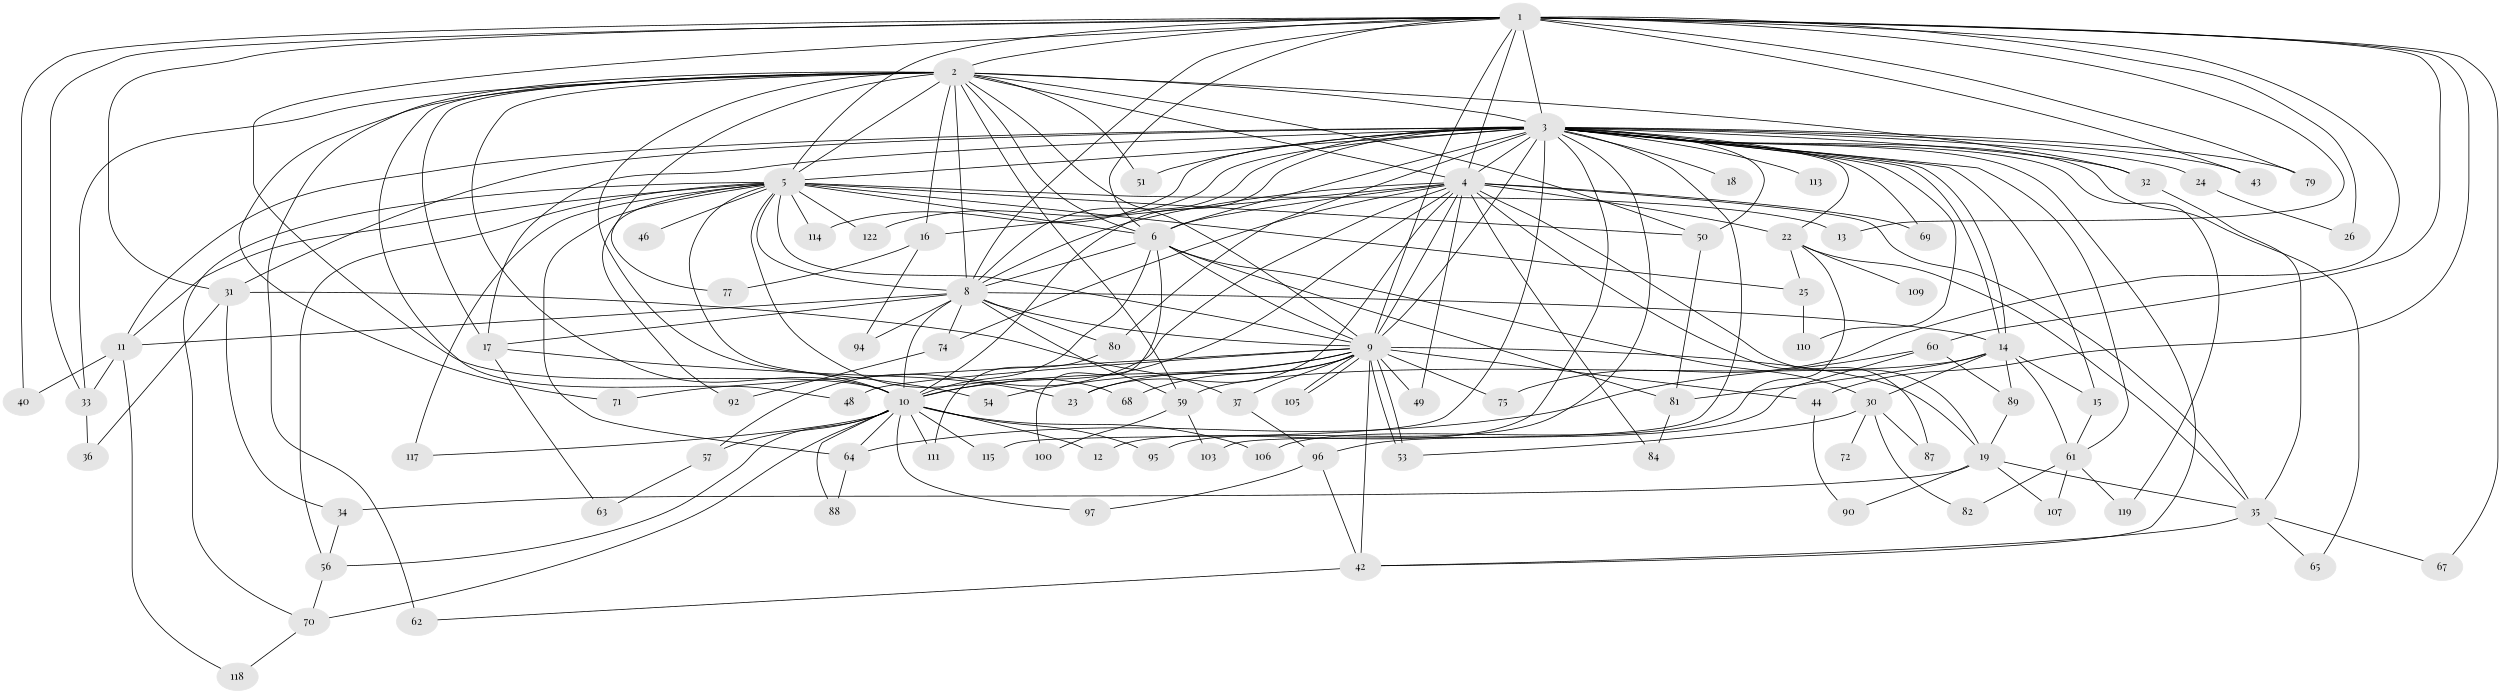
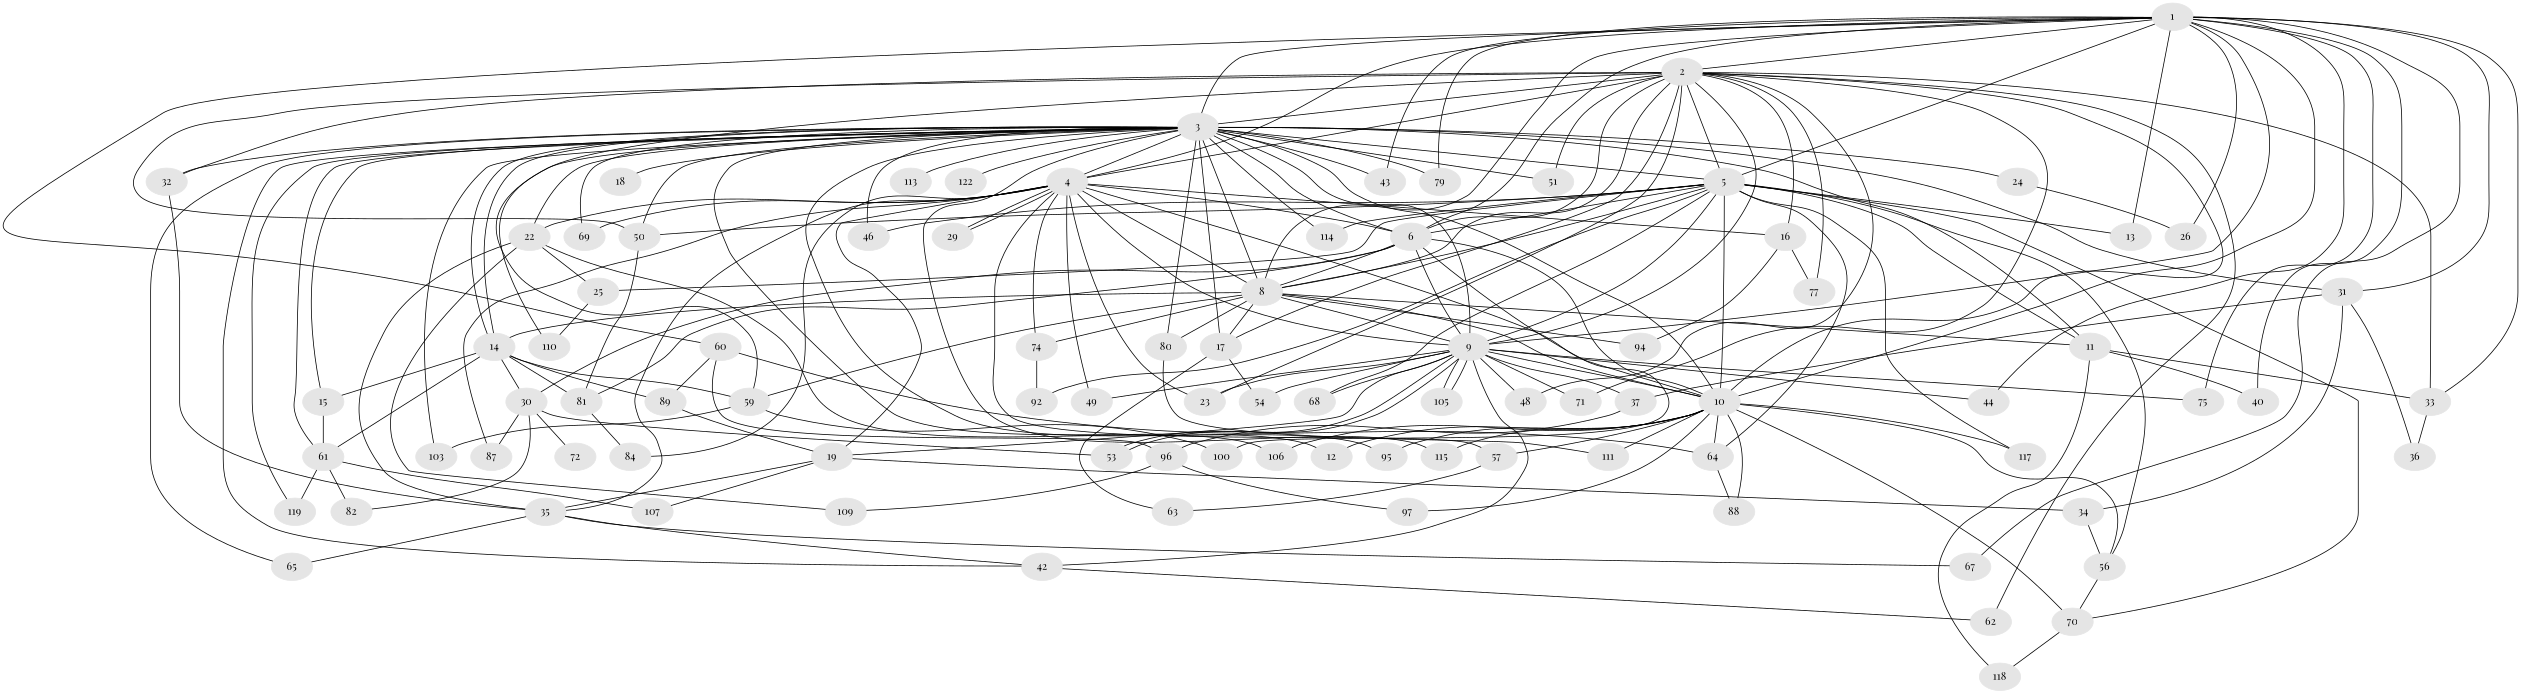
none -> (945, 144)
(827, 209) -> none
none -> (953, 237)
(1339, 512) -> (1010, 497)
(1849, 512) -> none
